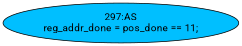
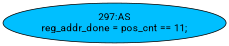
(121, 23) -> (115, 23)
